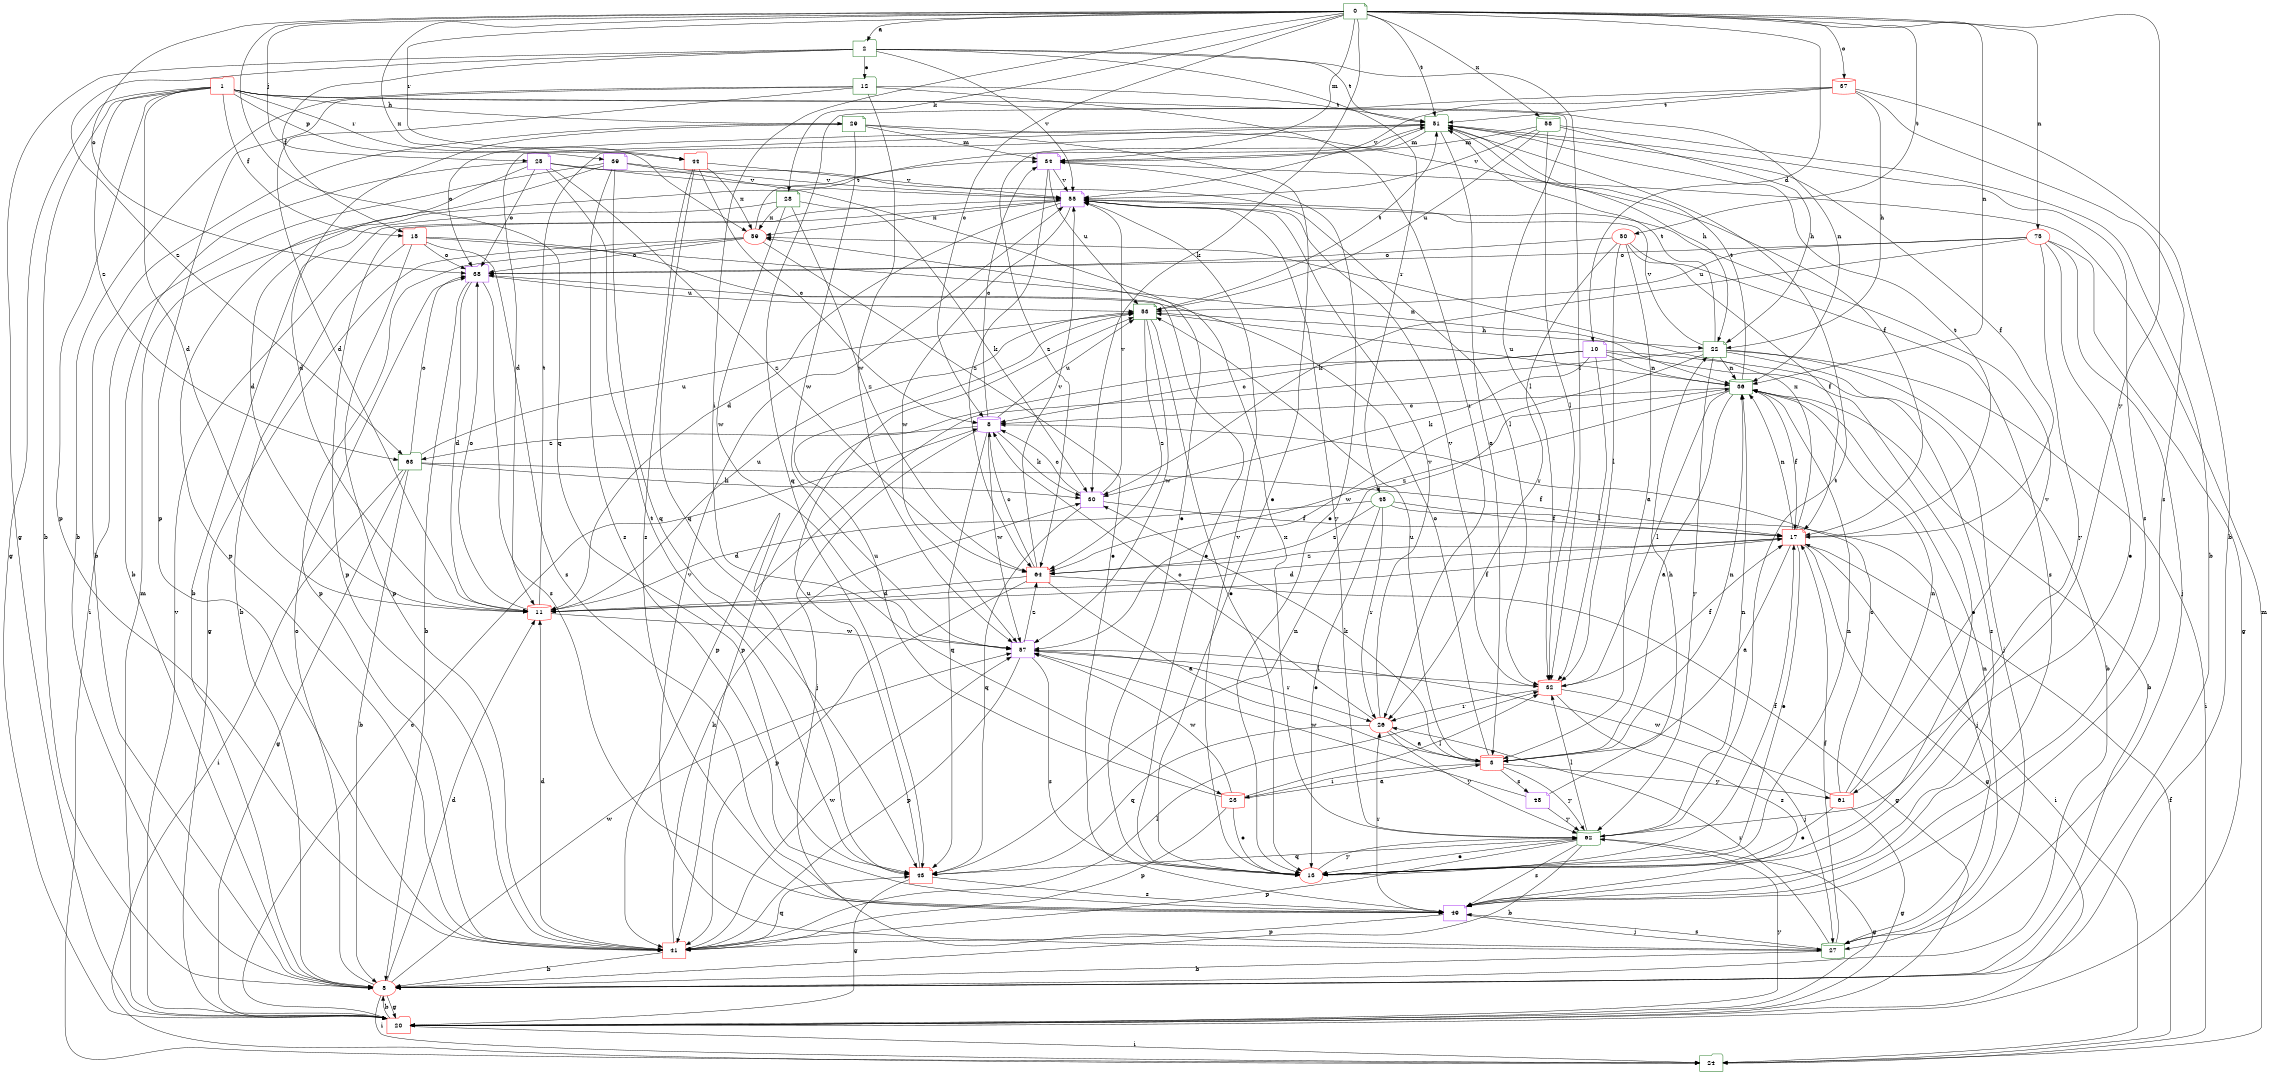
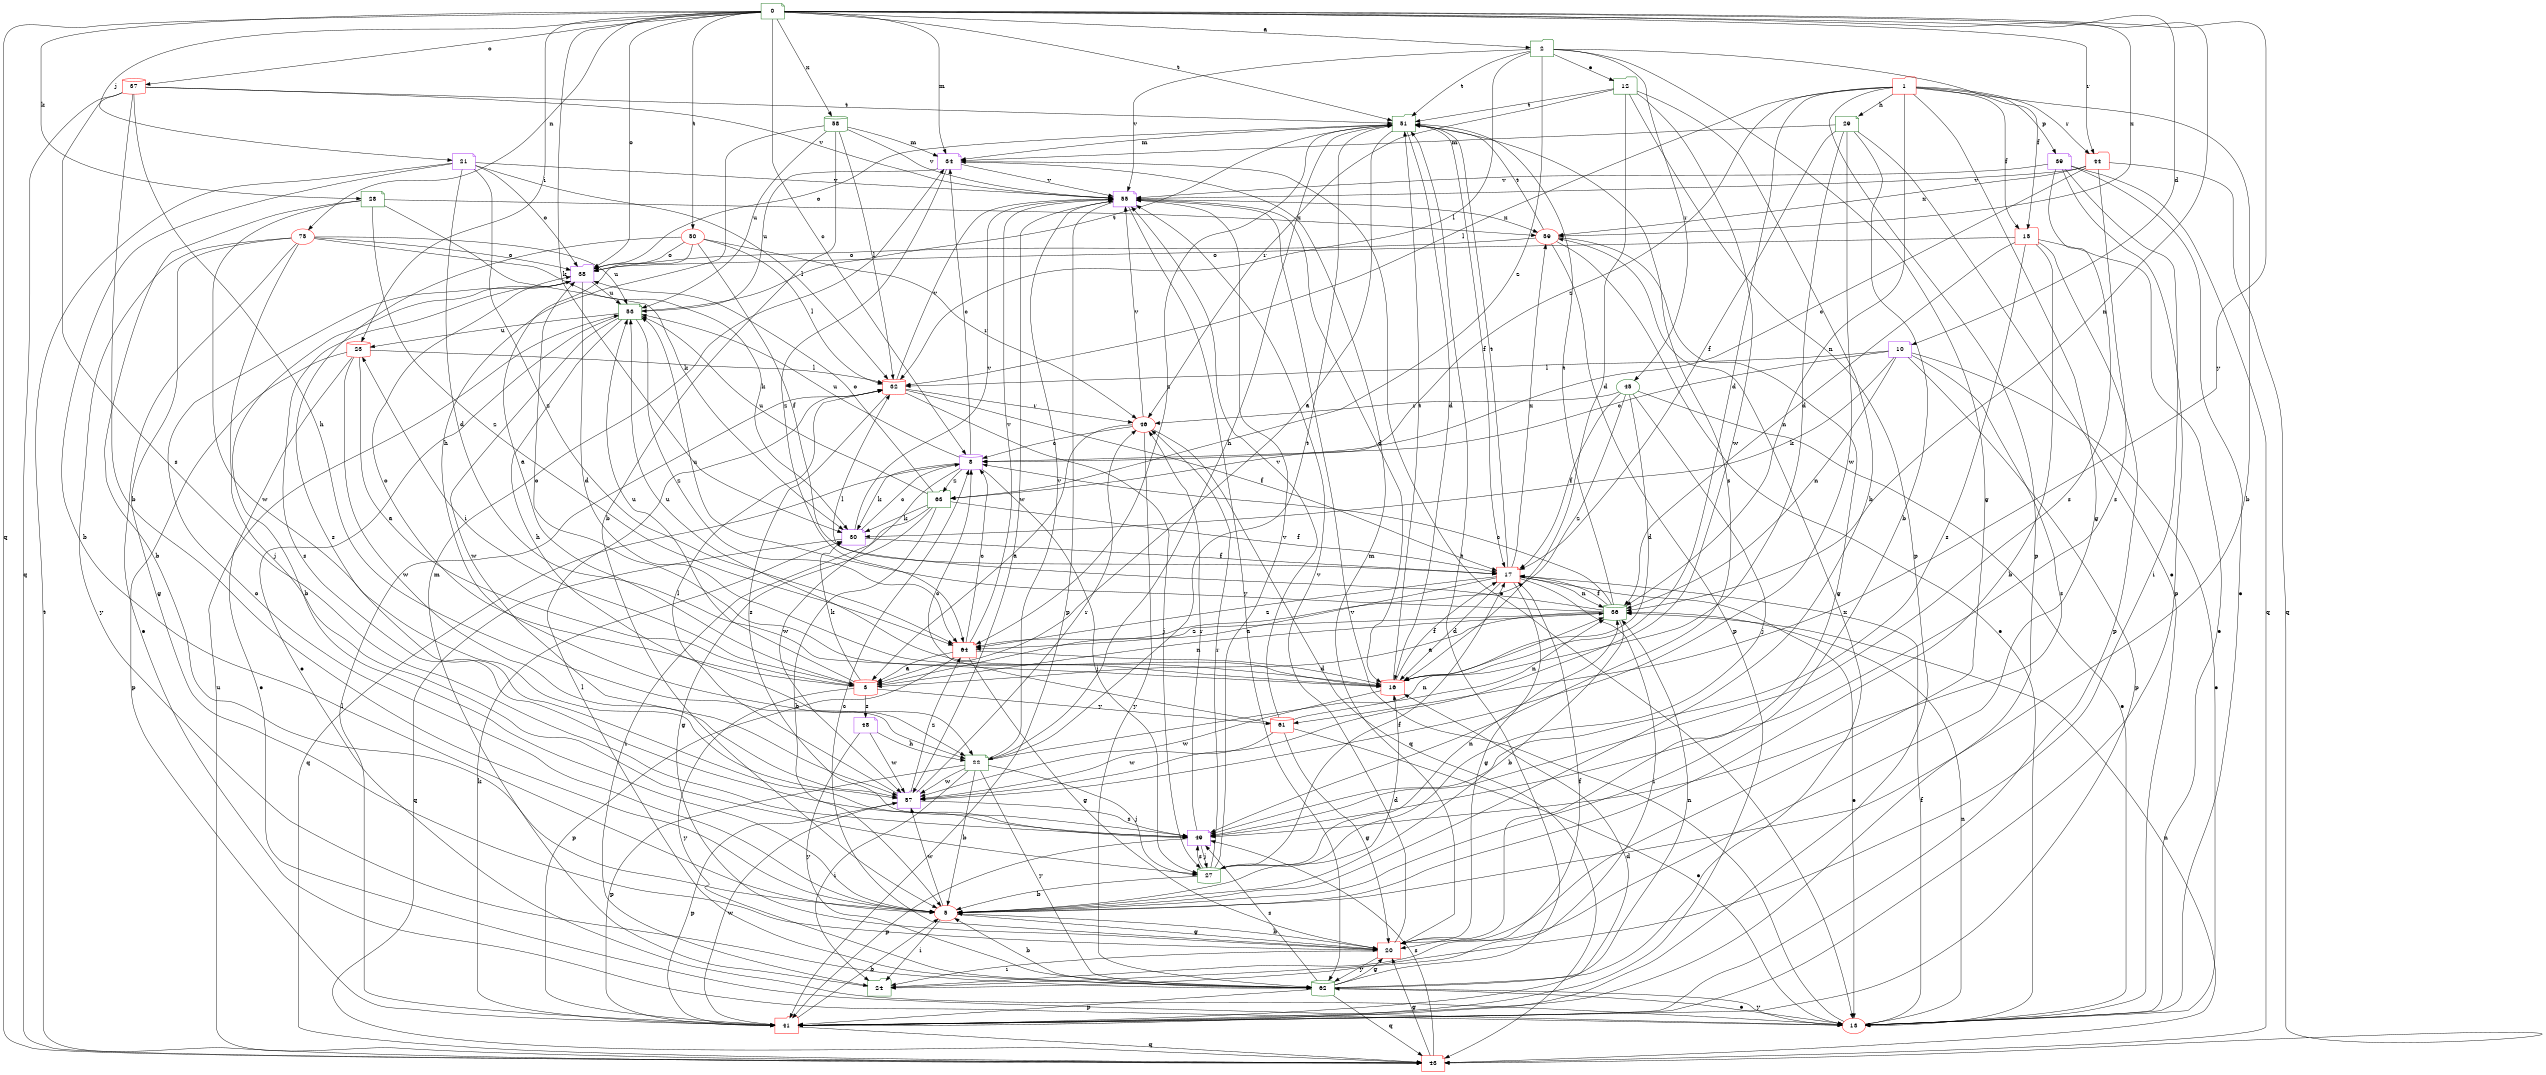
(539, 162) -> (464, 162)
(862, 534) -> (496, 328)
(539, 612) -> (1393, 688)
(1381, 725) -> (1144, 425)
